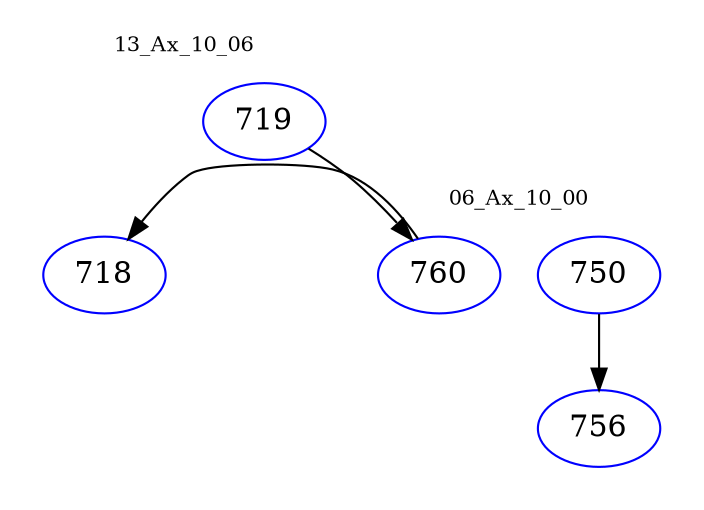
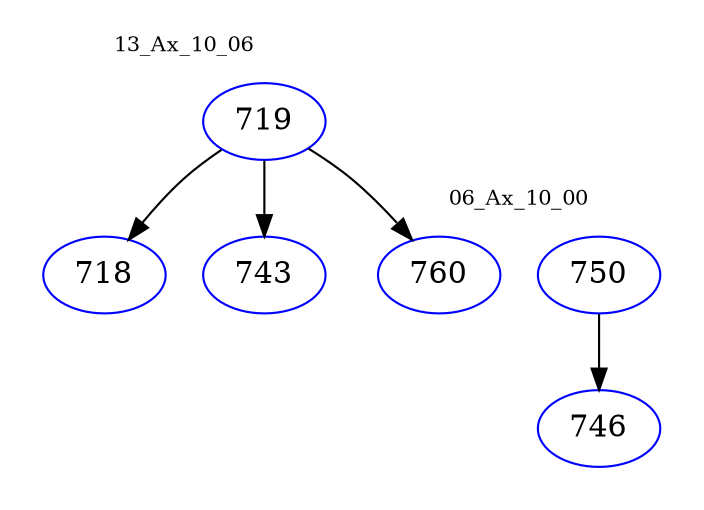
(283, 165) -> (179, 183)
none -> (264, 275)
(599, 429) -> (599, 429)
